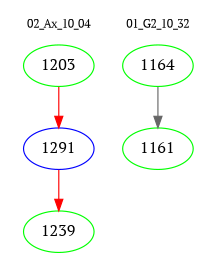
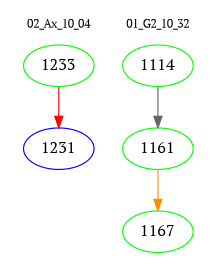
(59, 66) -> (59, 66)
(158, 66) -> (158, 66)
(59, 149) -> (59, 149)
(59, 232) -> none
none -> (158, 232)
